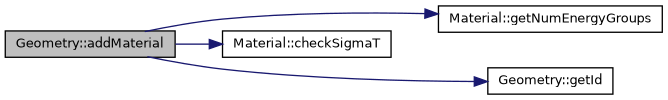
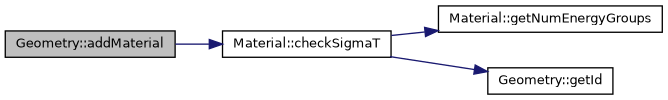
(284, 15) -> (408, 34)
(310, 76) -> (432, 63)
